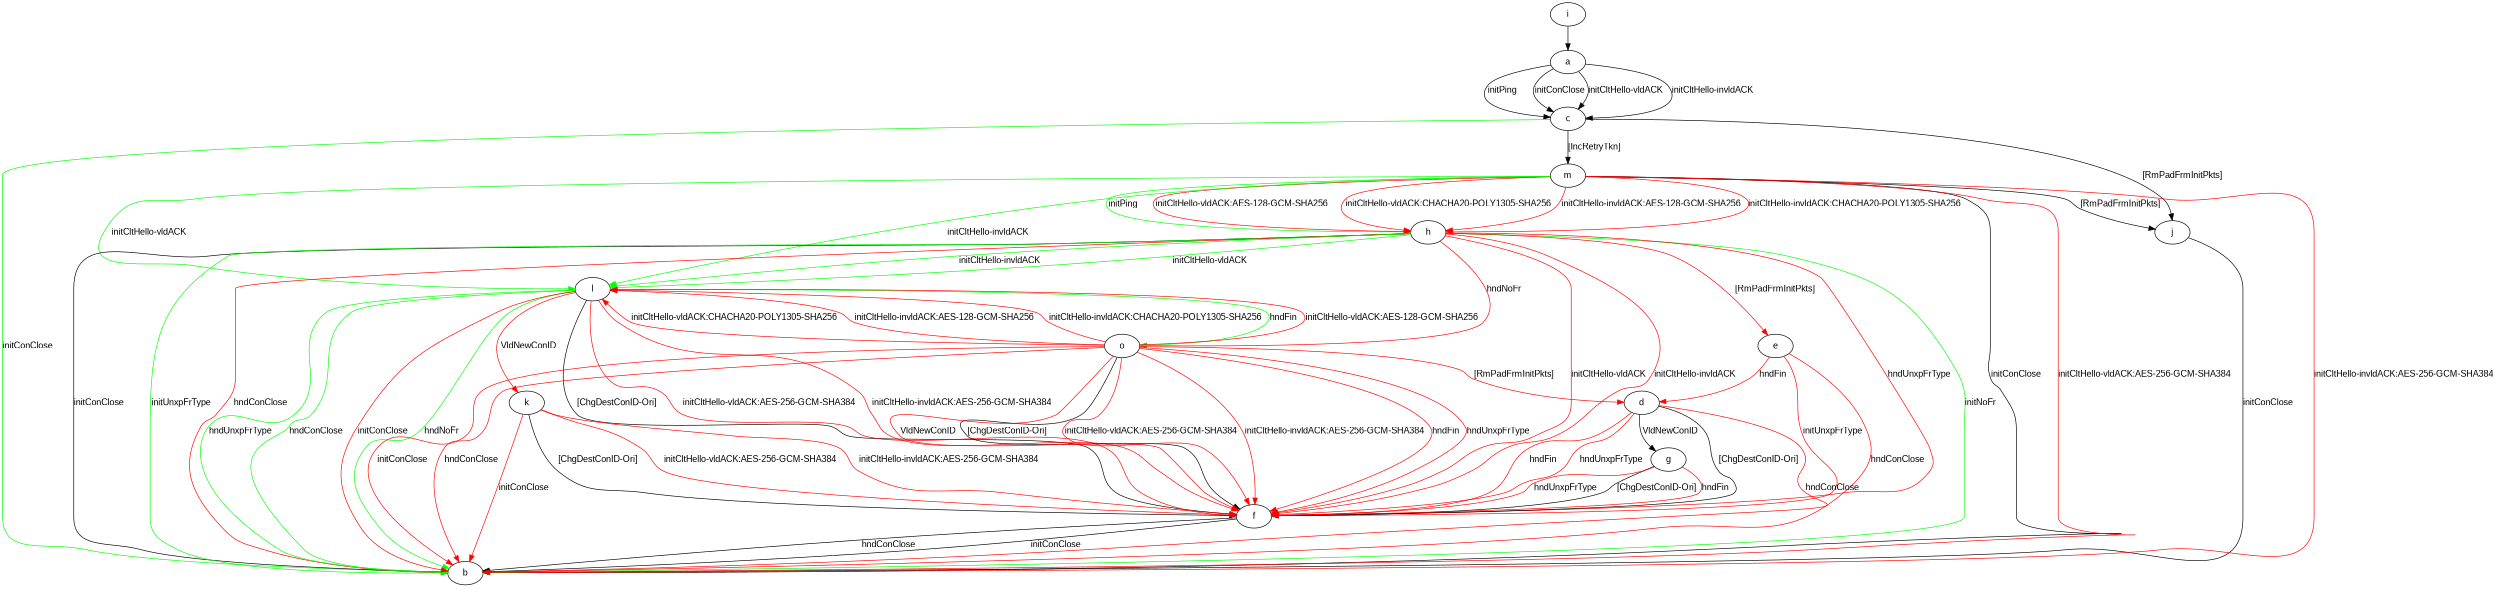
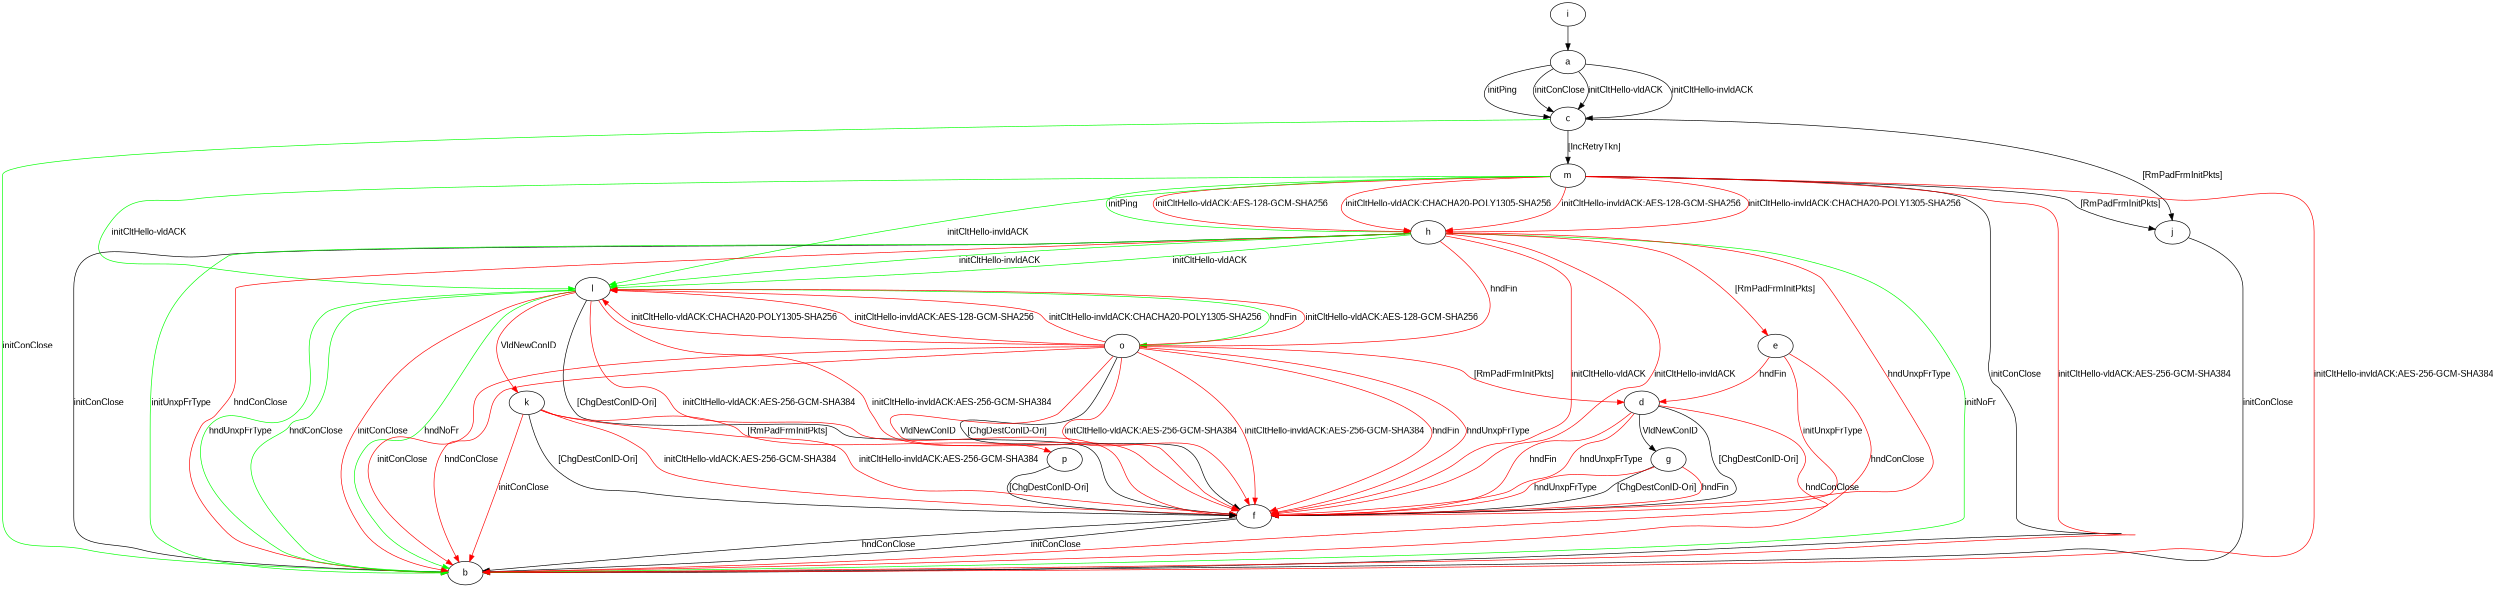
(1505, 289) -> (1505, 289)
none -> (1065, 460)
